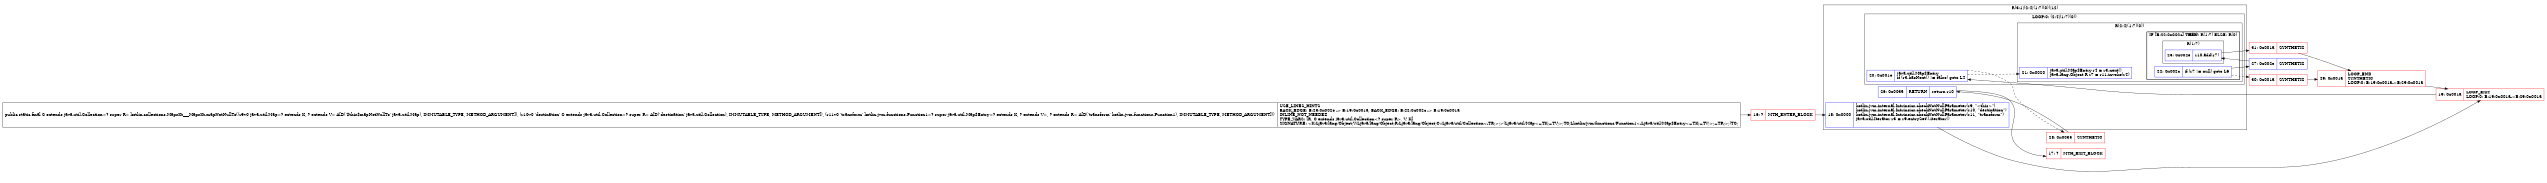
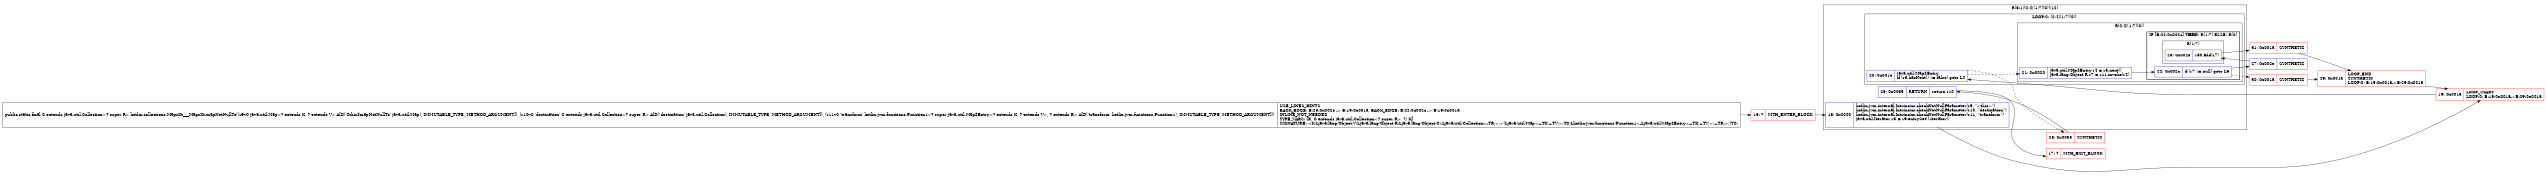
(2207, 55) -> (2207, 55)
none -> (2142, 72)
(2478, 92) -> (2480, 92)
